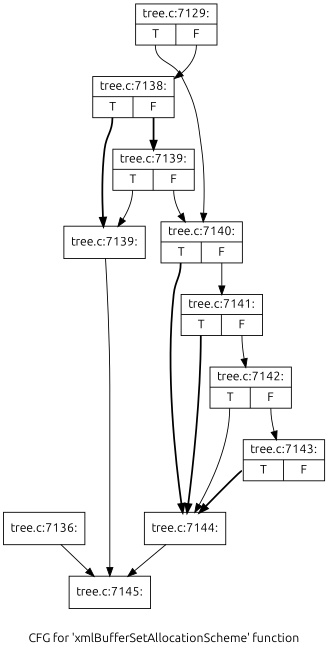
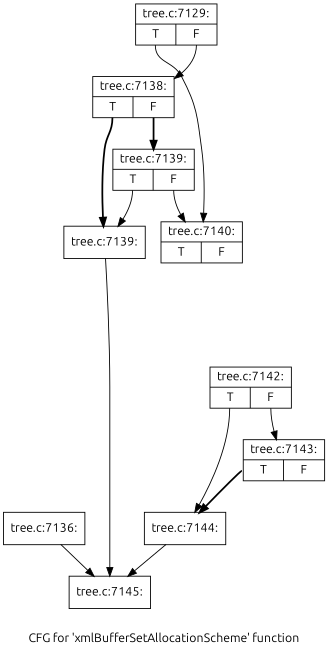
(222, 315) -> none
(171, 383) -> none
